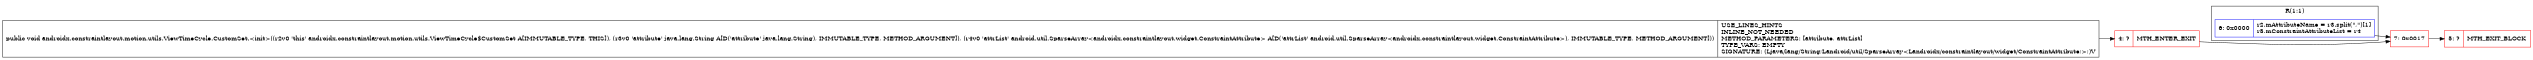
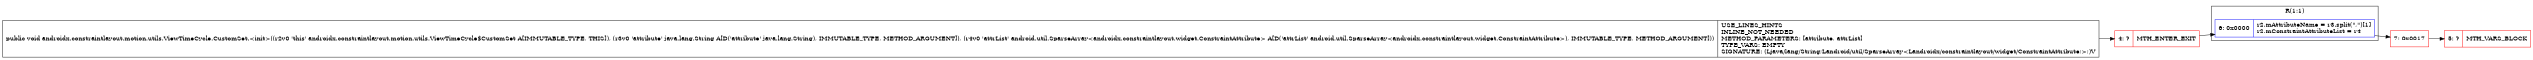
(2309, 31) -> (2309, 31)
(2497, 39) -> (2497, 39)
(2293, 45) -> (2205, 35)
